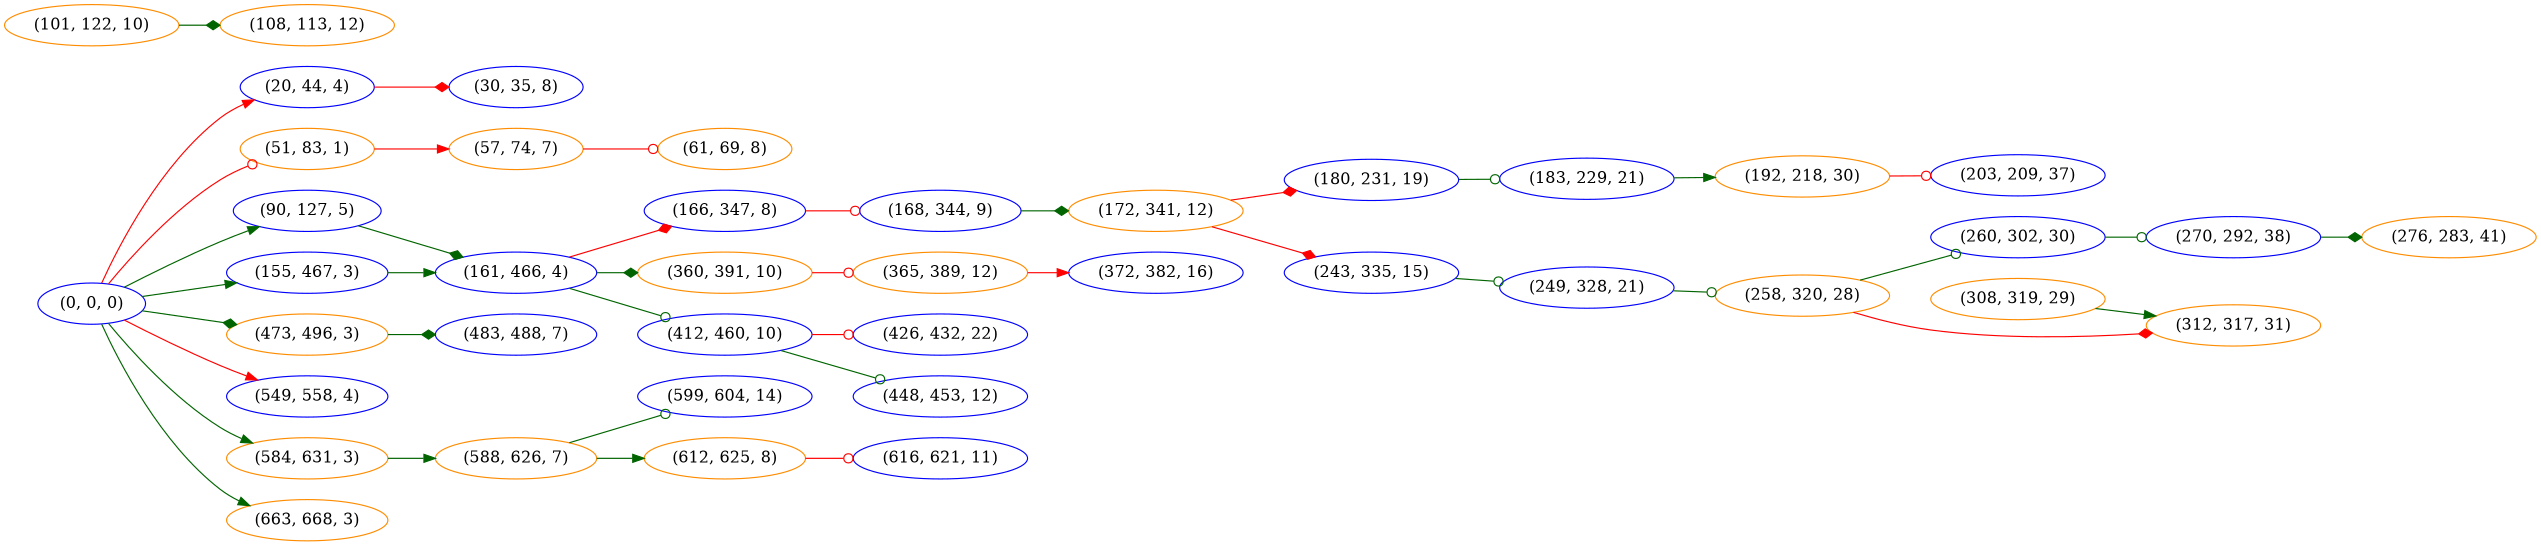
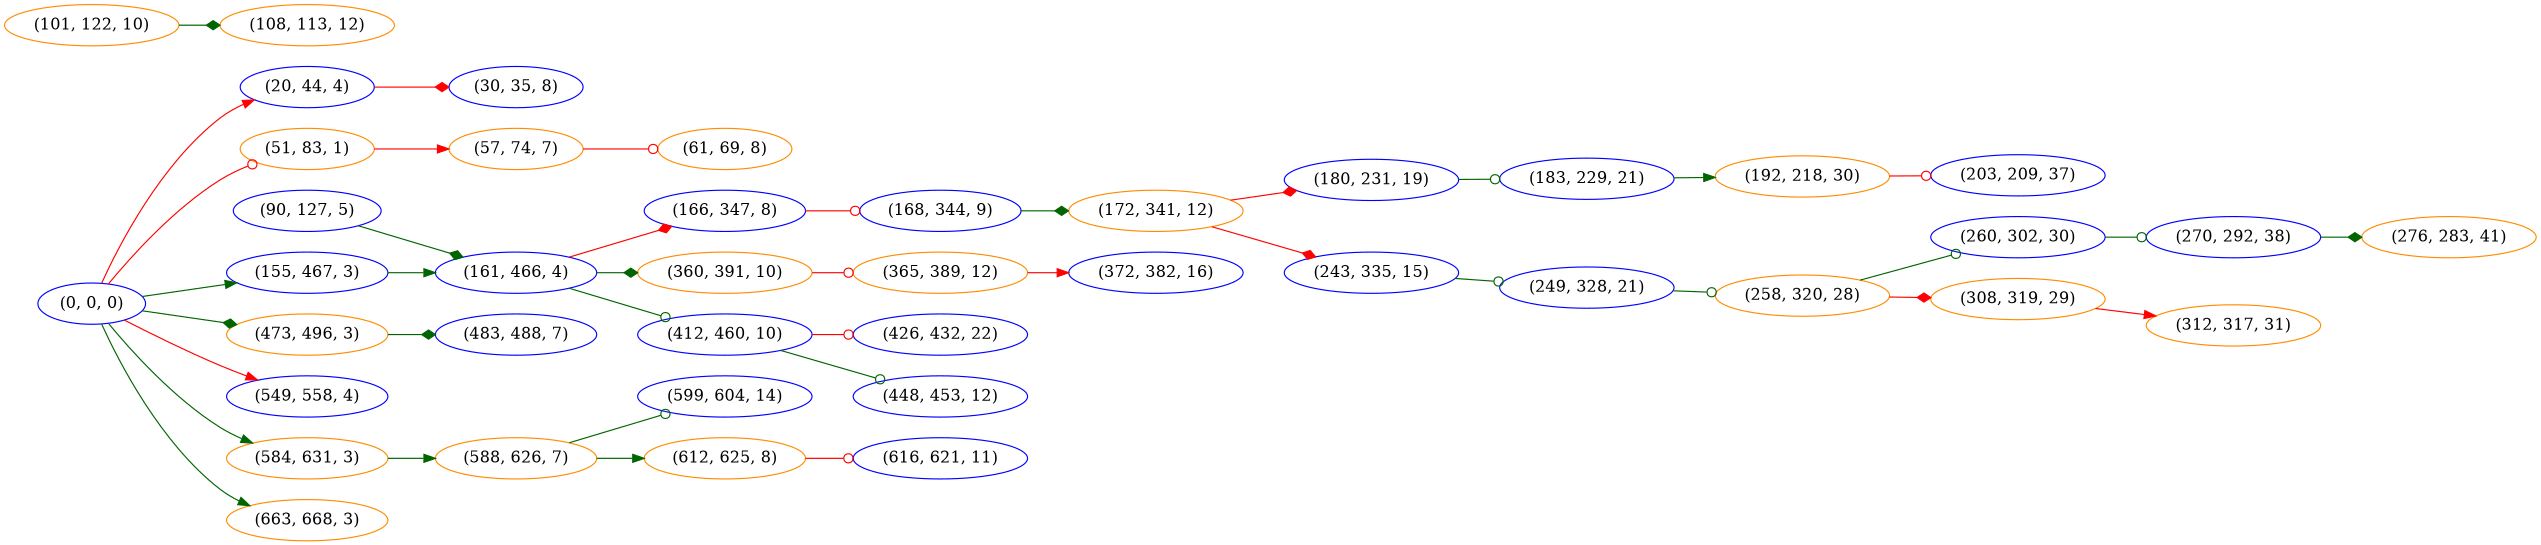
(186, 257) -> none
(2120, 312) -> (2120, 312)
(1995, 335) -> (1903, 297)
